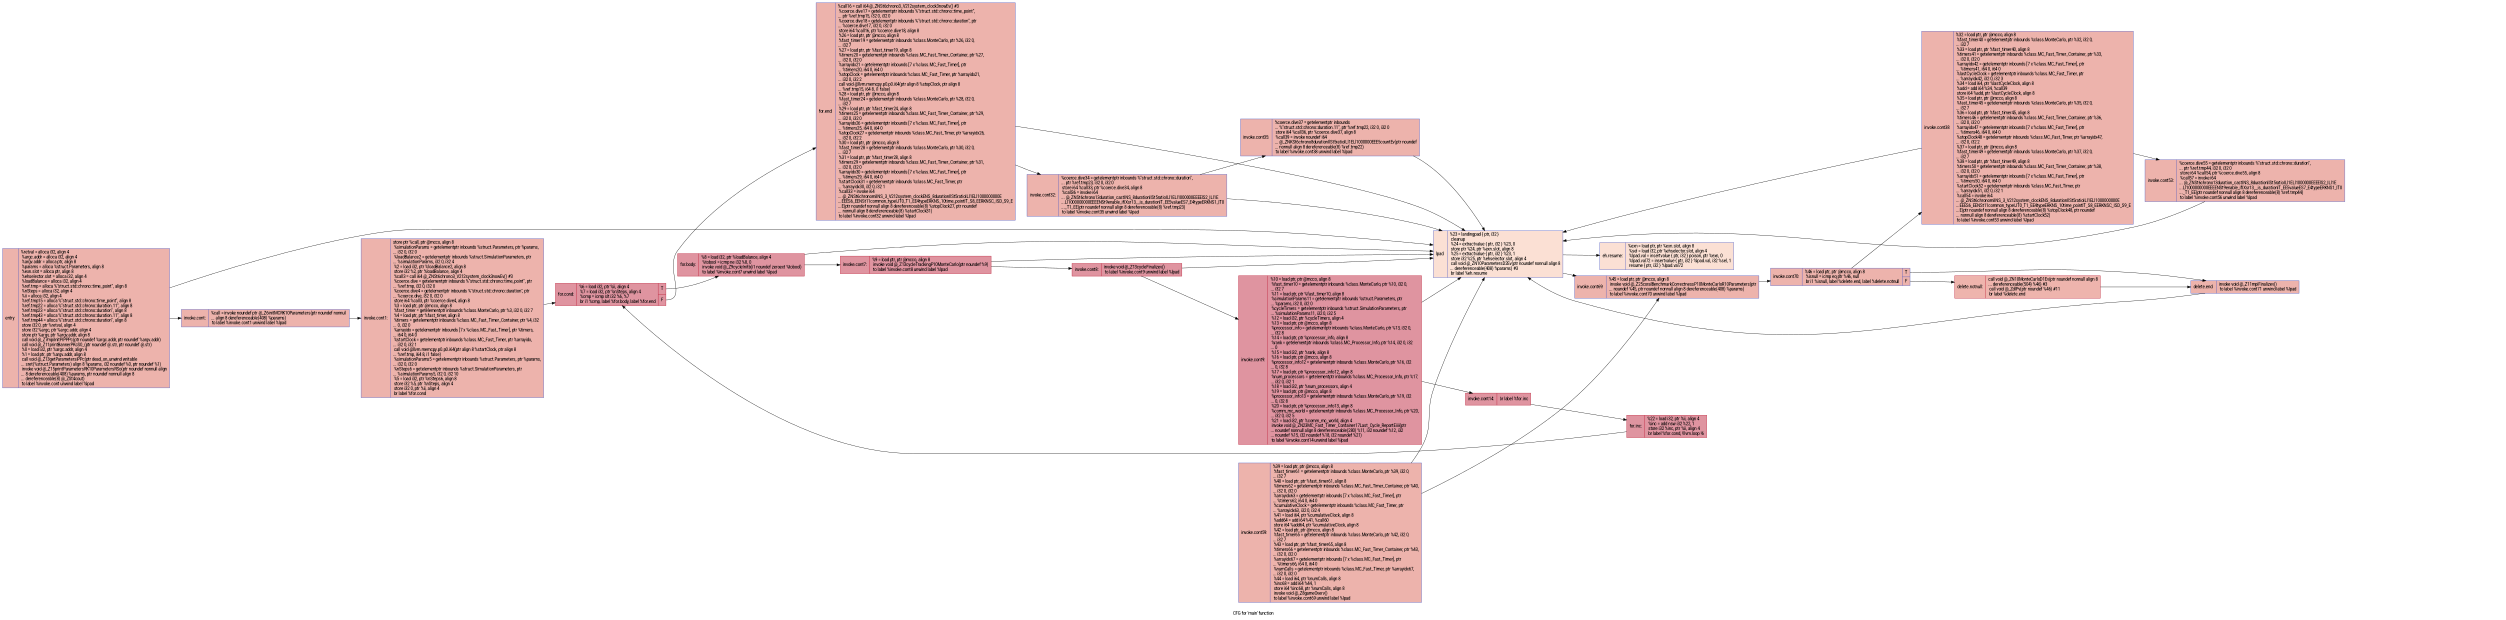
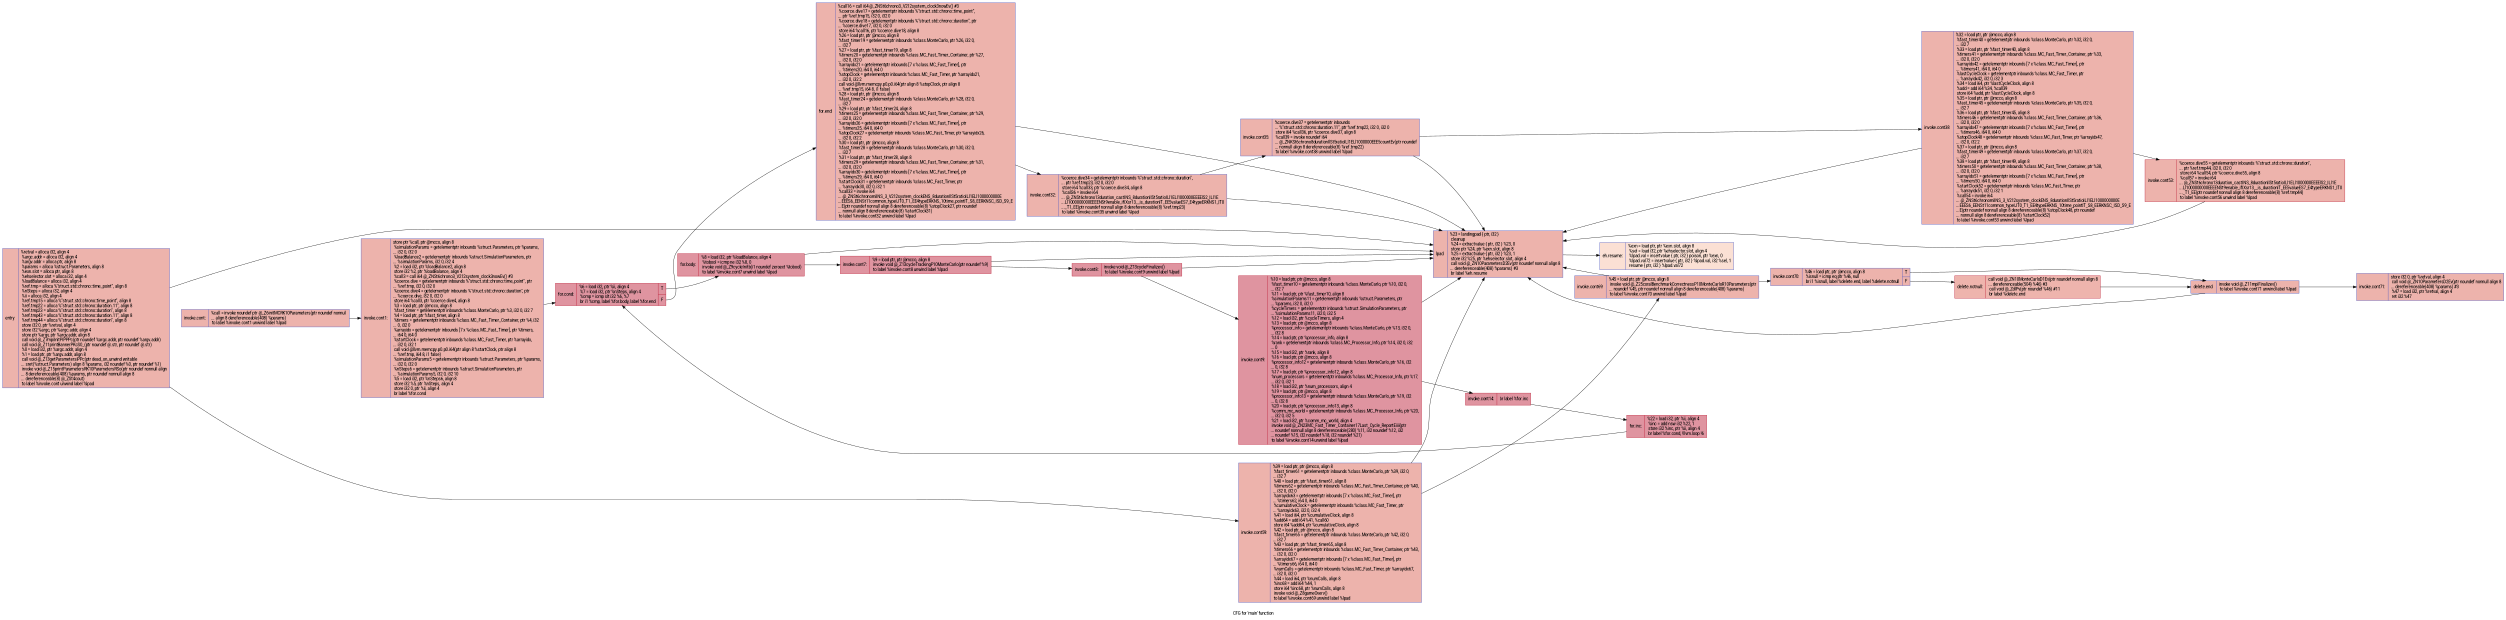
(2245, 181) -> (2245, 181)
(1885, 241) -> (1669, 133)
(1498, 254) -> (1498, 254)
(1568, 274) -> (1588, 272)
none -> (2430, 287)
(174, 318) -> (690, 499)
